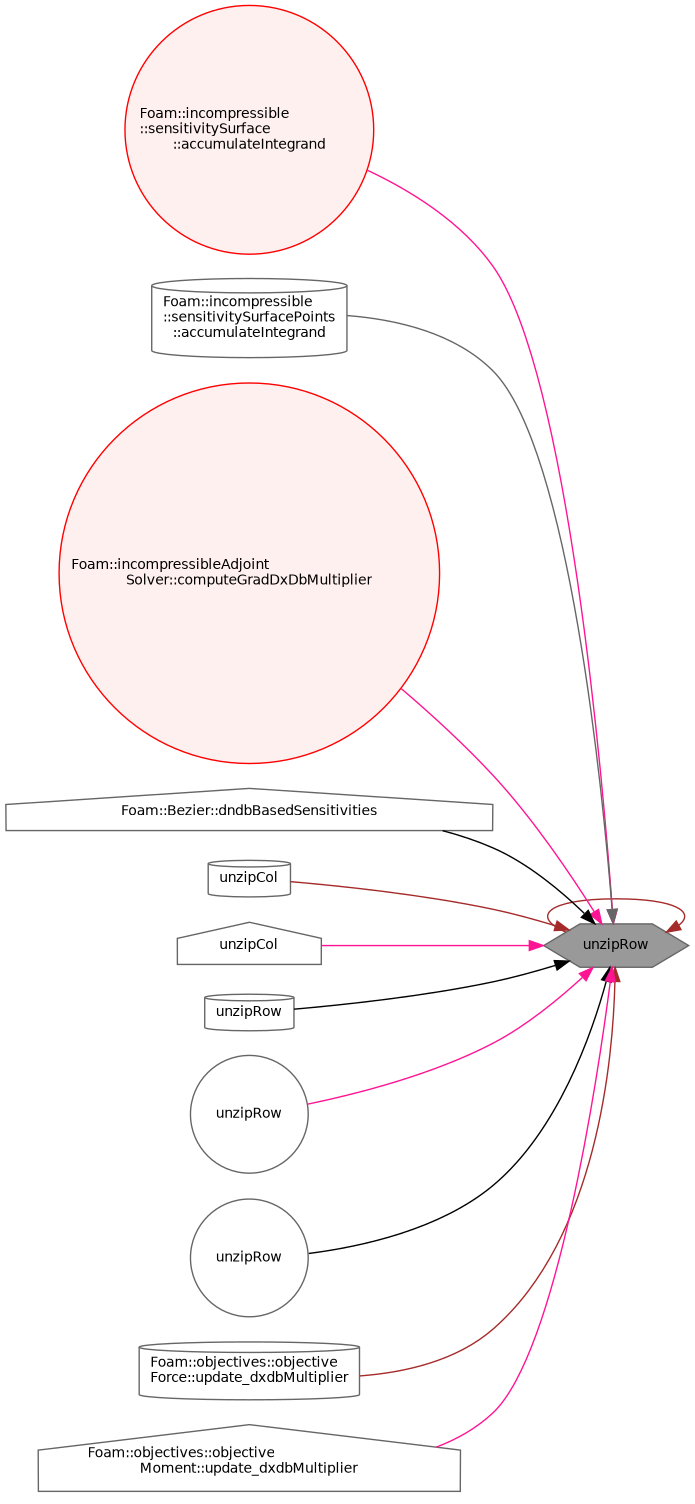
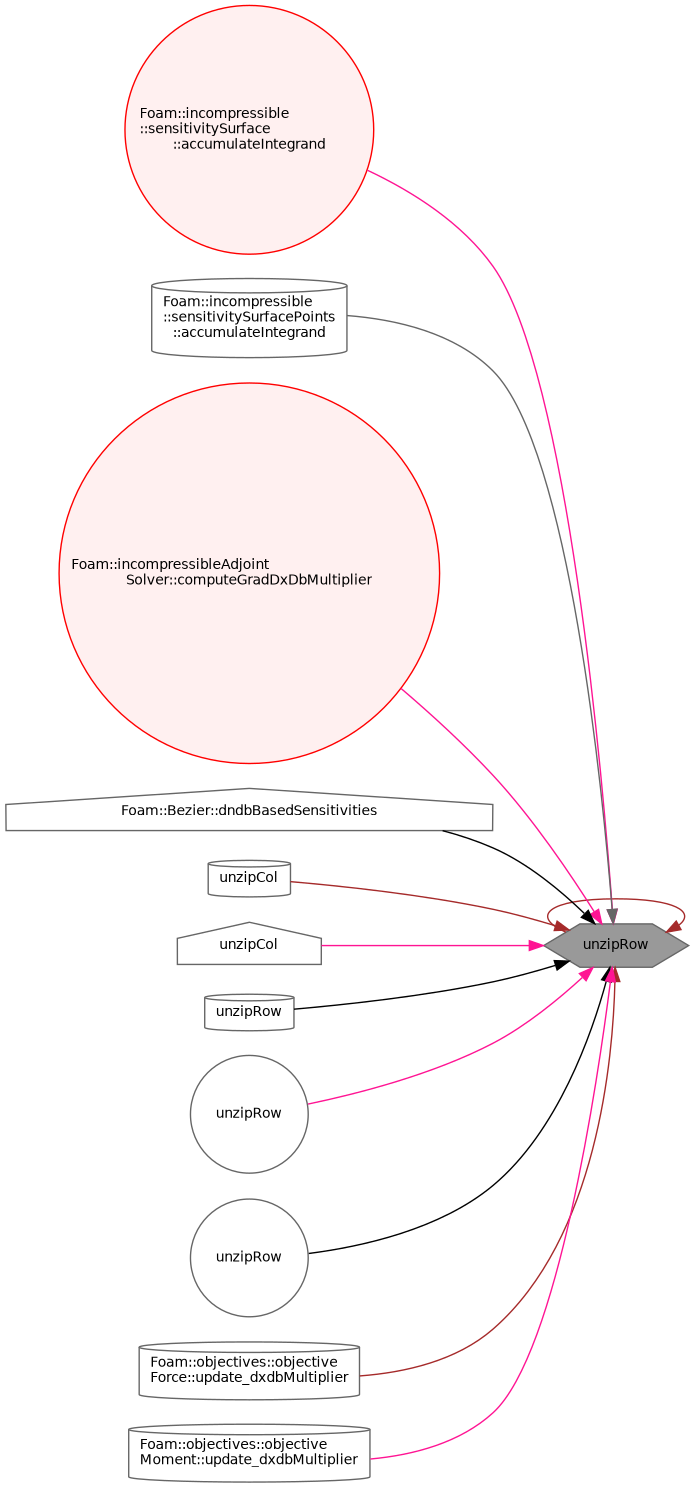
(249, 1461) -> (249, 1453)
